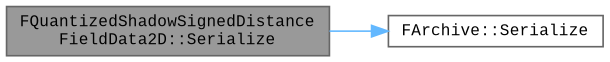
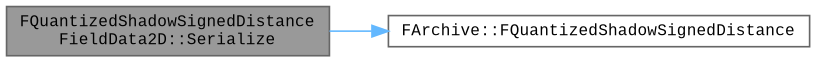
(496, 31) -> (599, 31)
